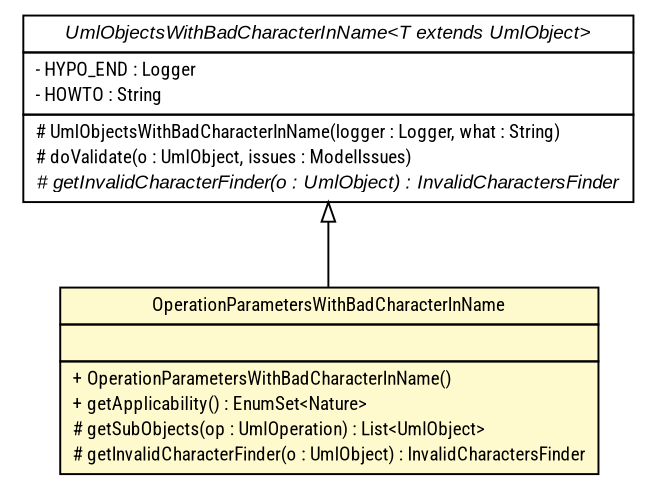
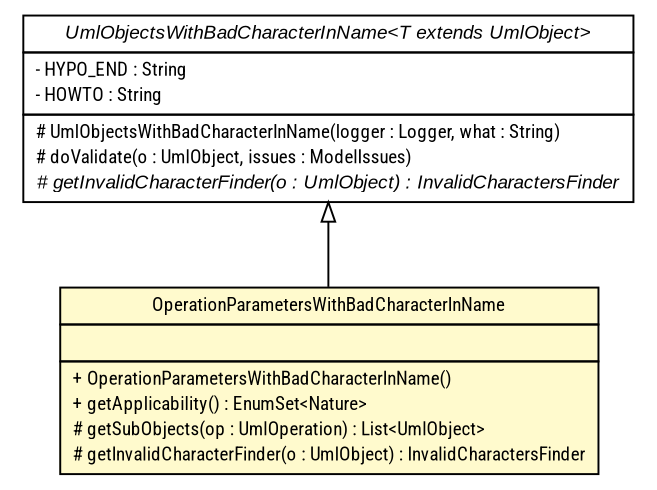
(117, 70) -> (112, 70)
